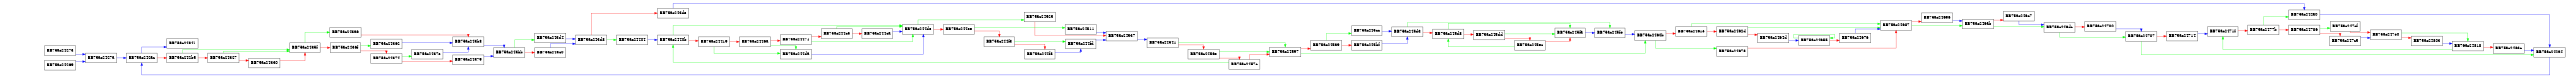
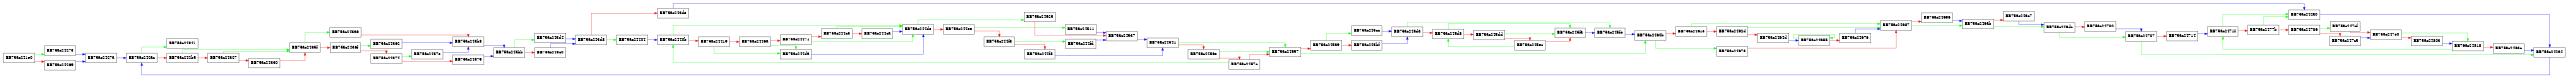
none -> (2248, 14)
(150, 47) -> (150, 47)
(1068, 53) -> (1112, 56)
none -> (19, 58)
